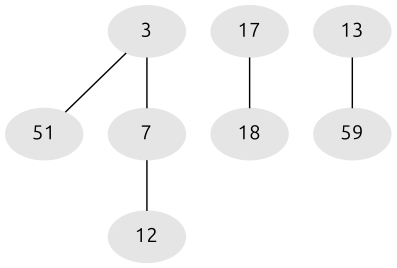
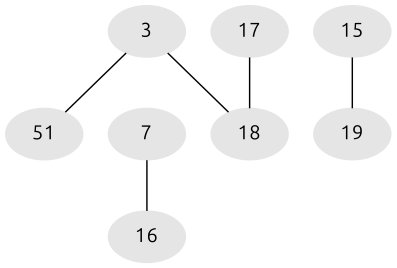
(352, 31) -> (352, 31)
(147, 83) -> (198, 83)
(352, 134) -> (352, 134)
(147, 237) -> (147, 237)
